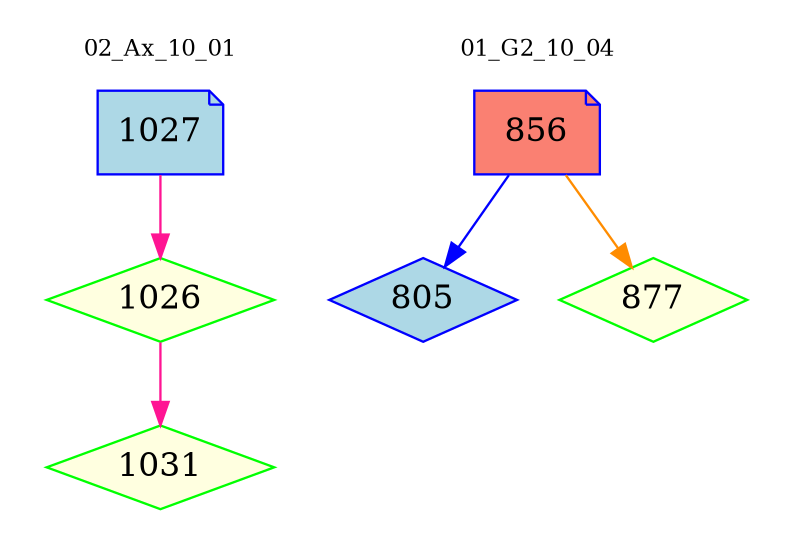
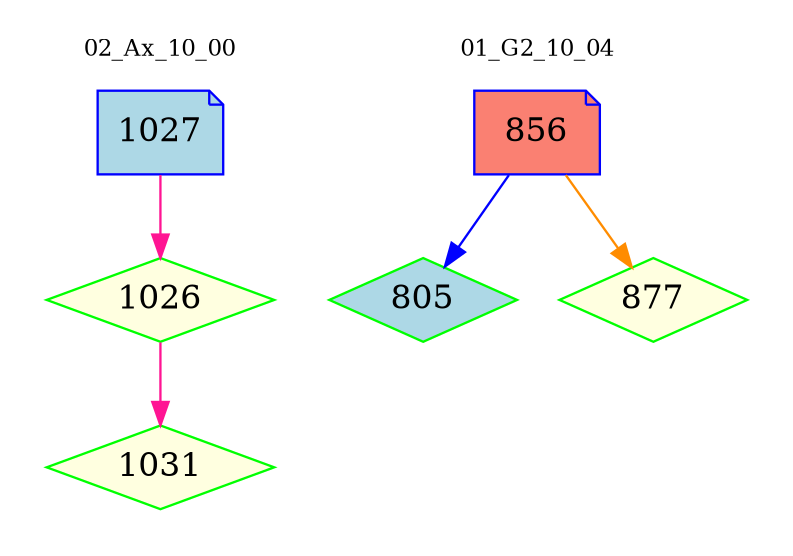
(160, 50) -> (160, 50)
(423, 300) -> (423, 300)
